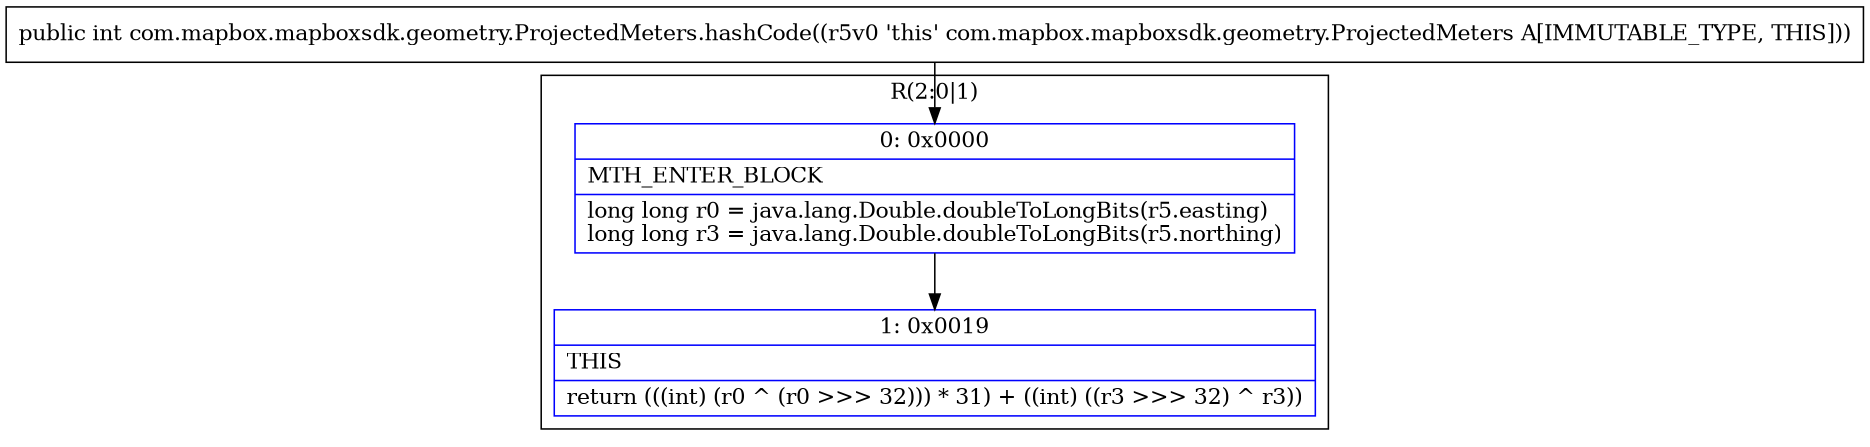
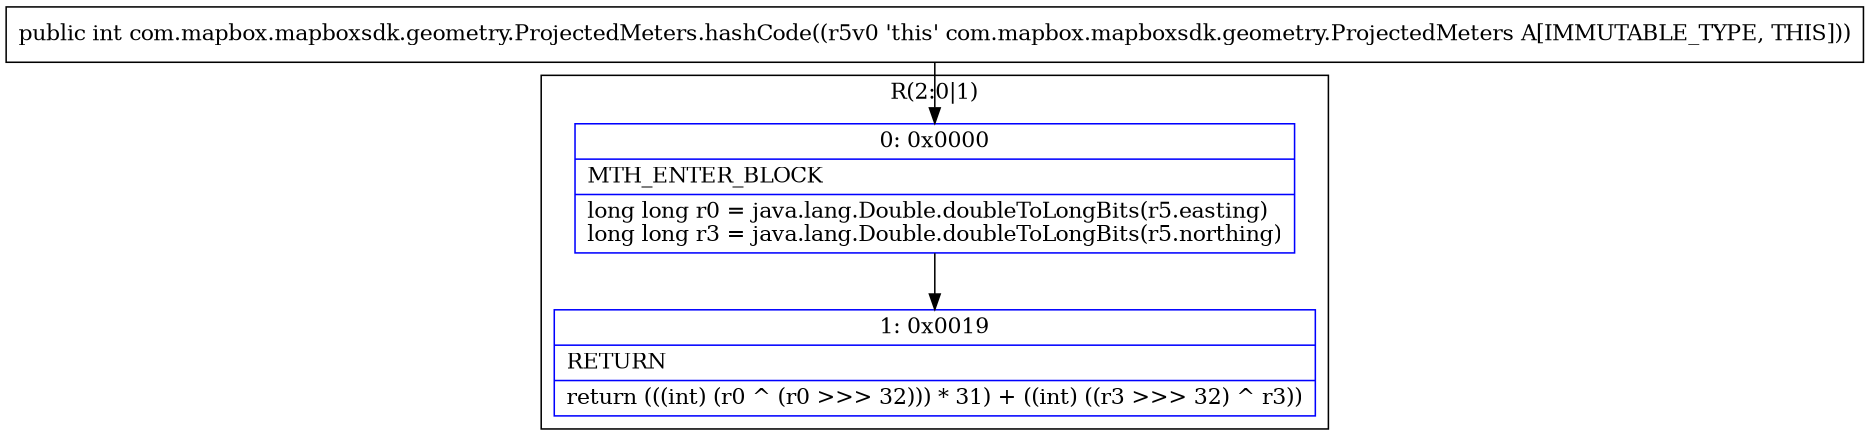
(595, 362) -> (617, 362)
